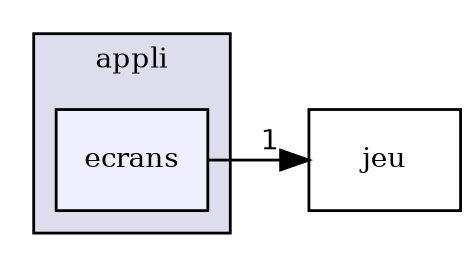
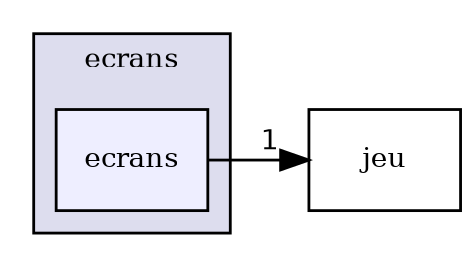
(132, 60) -> (132, 60)
